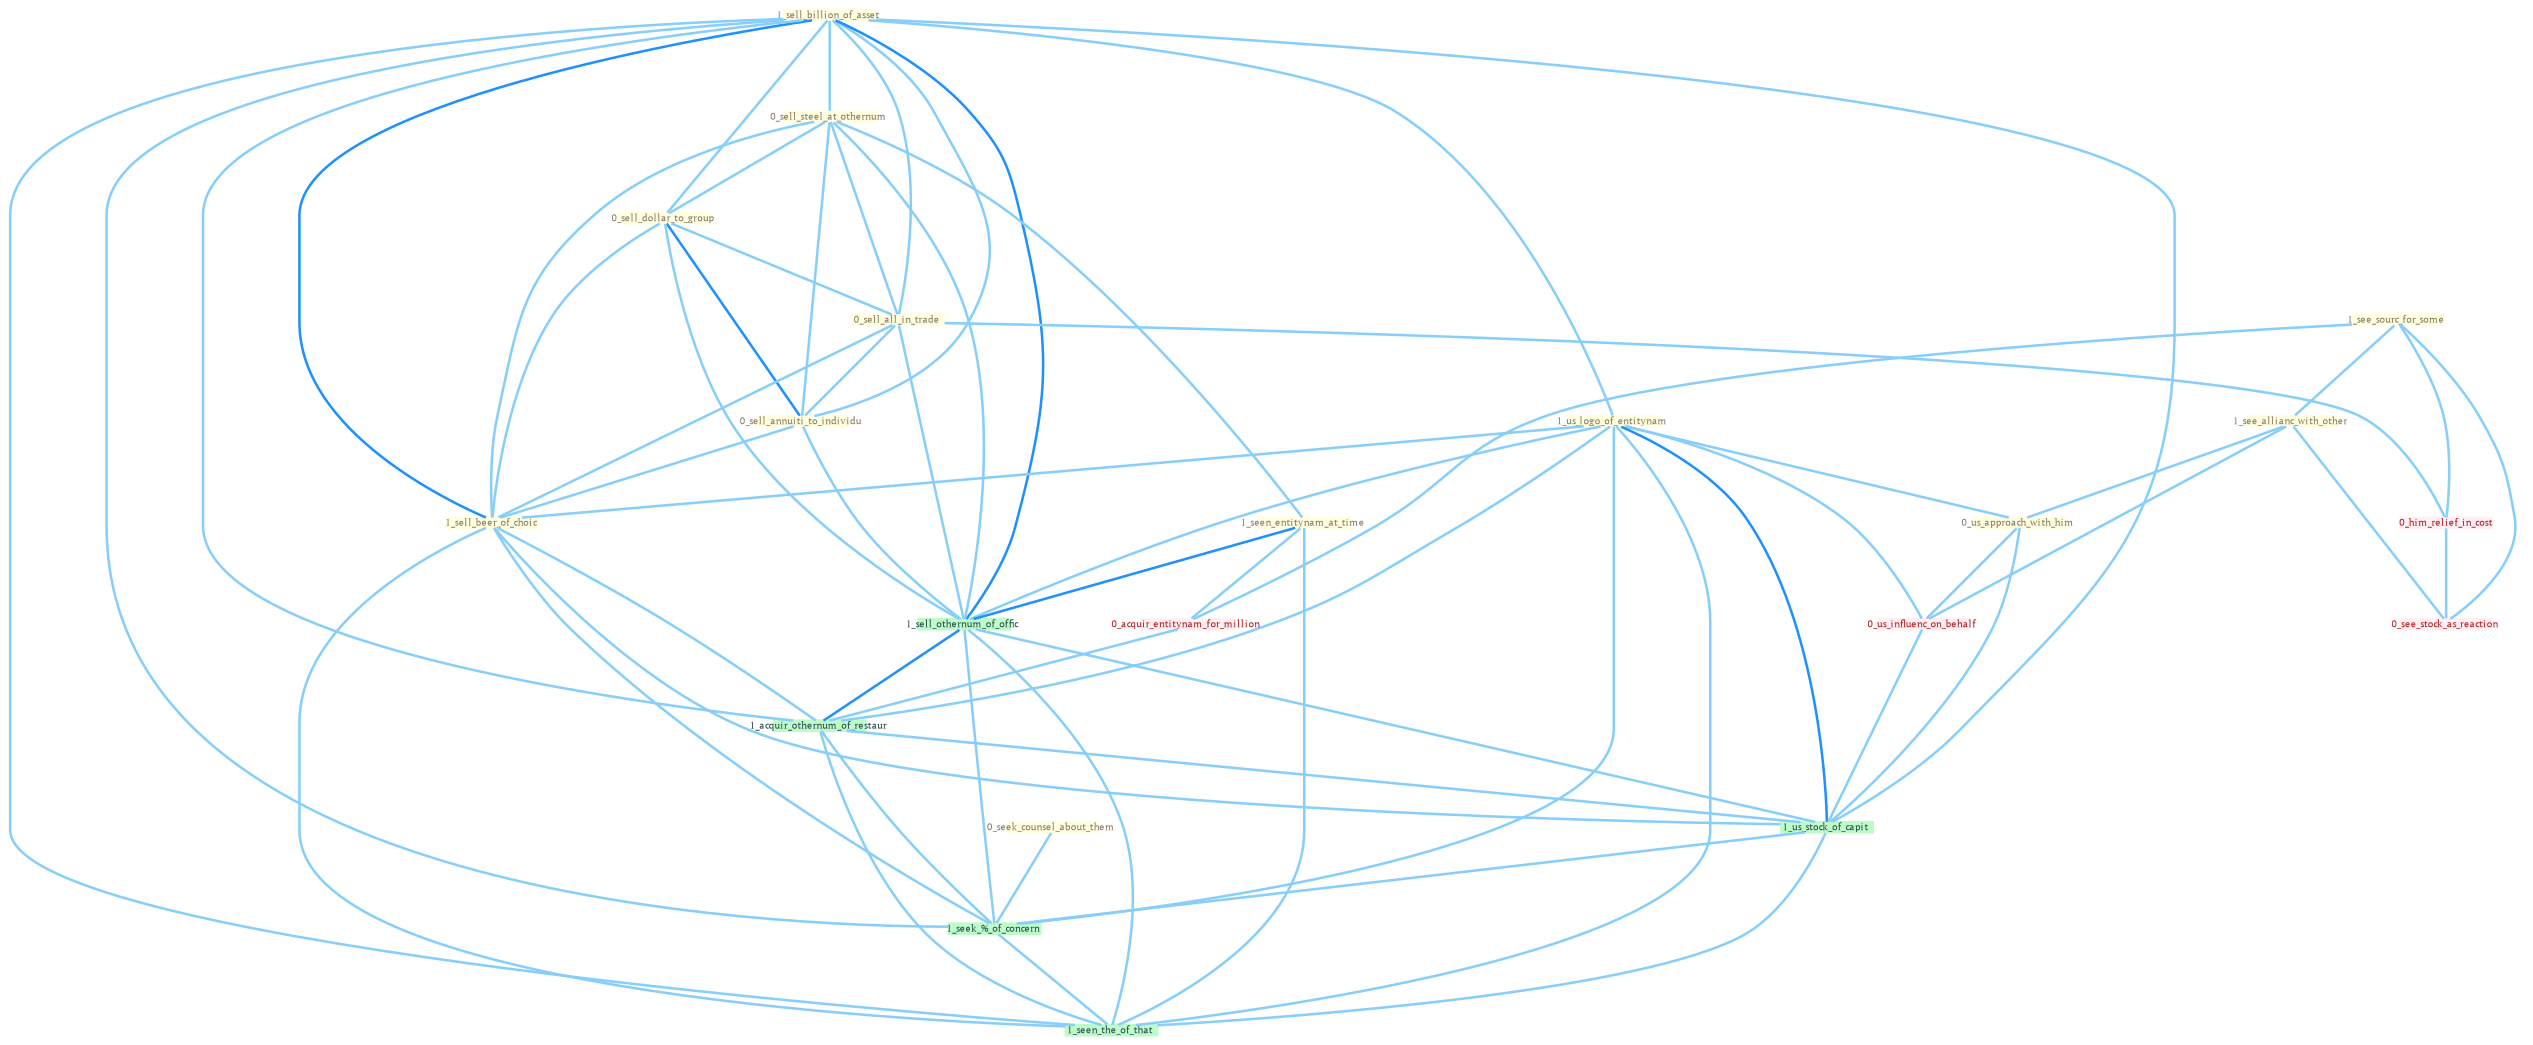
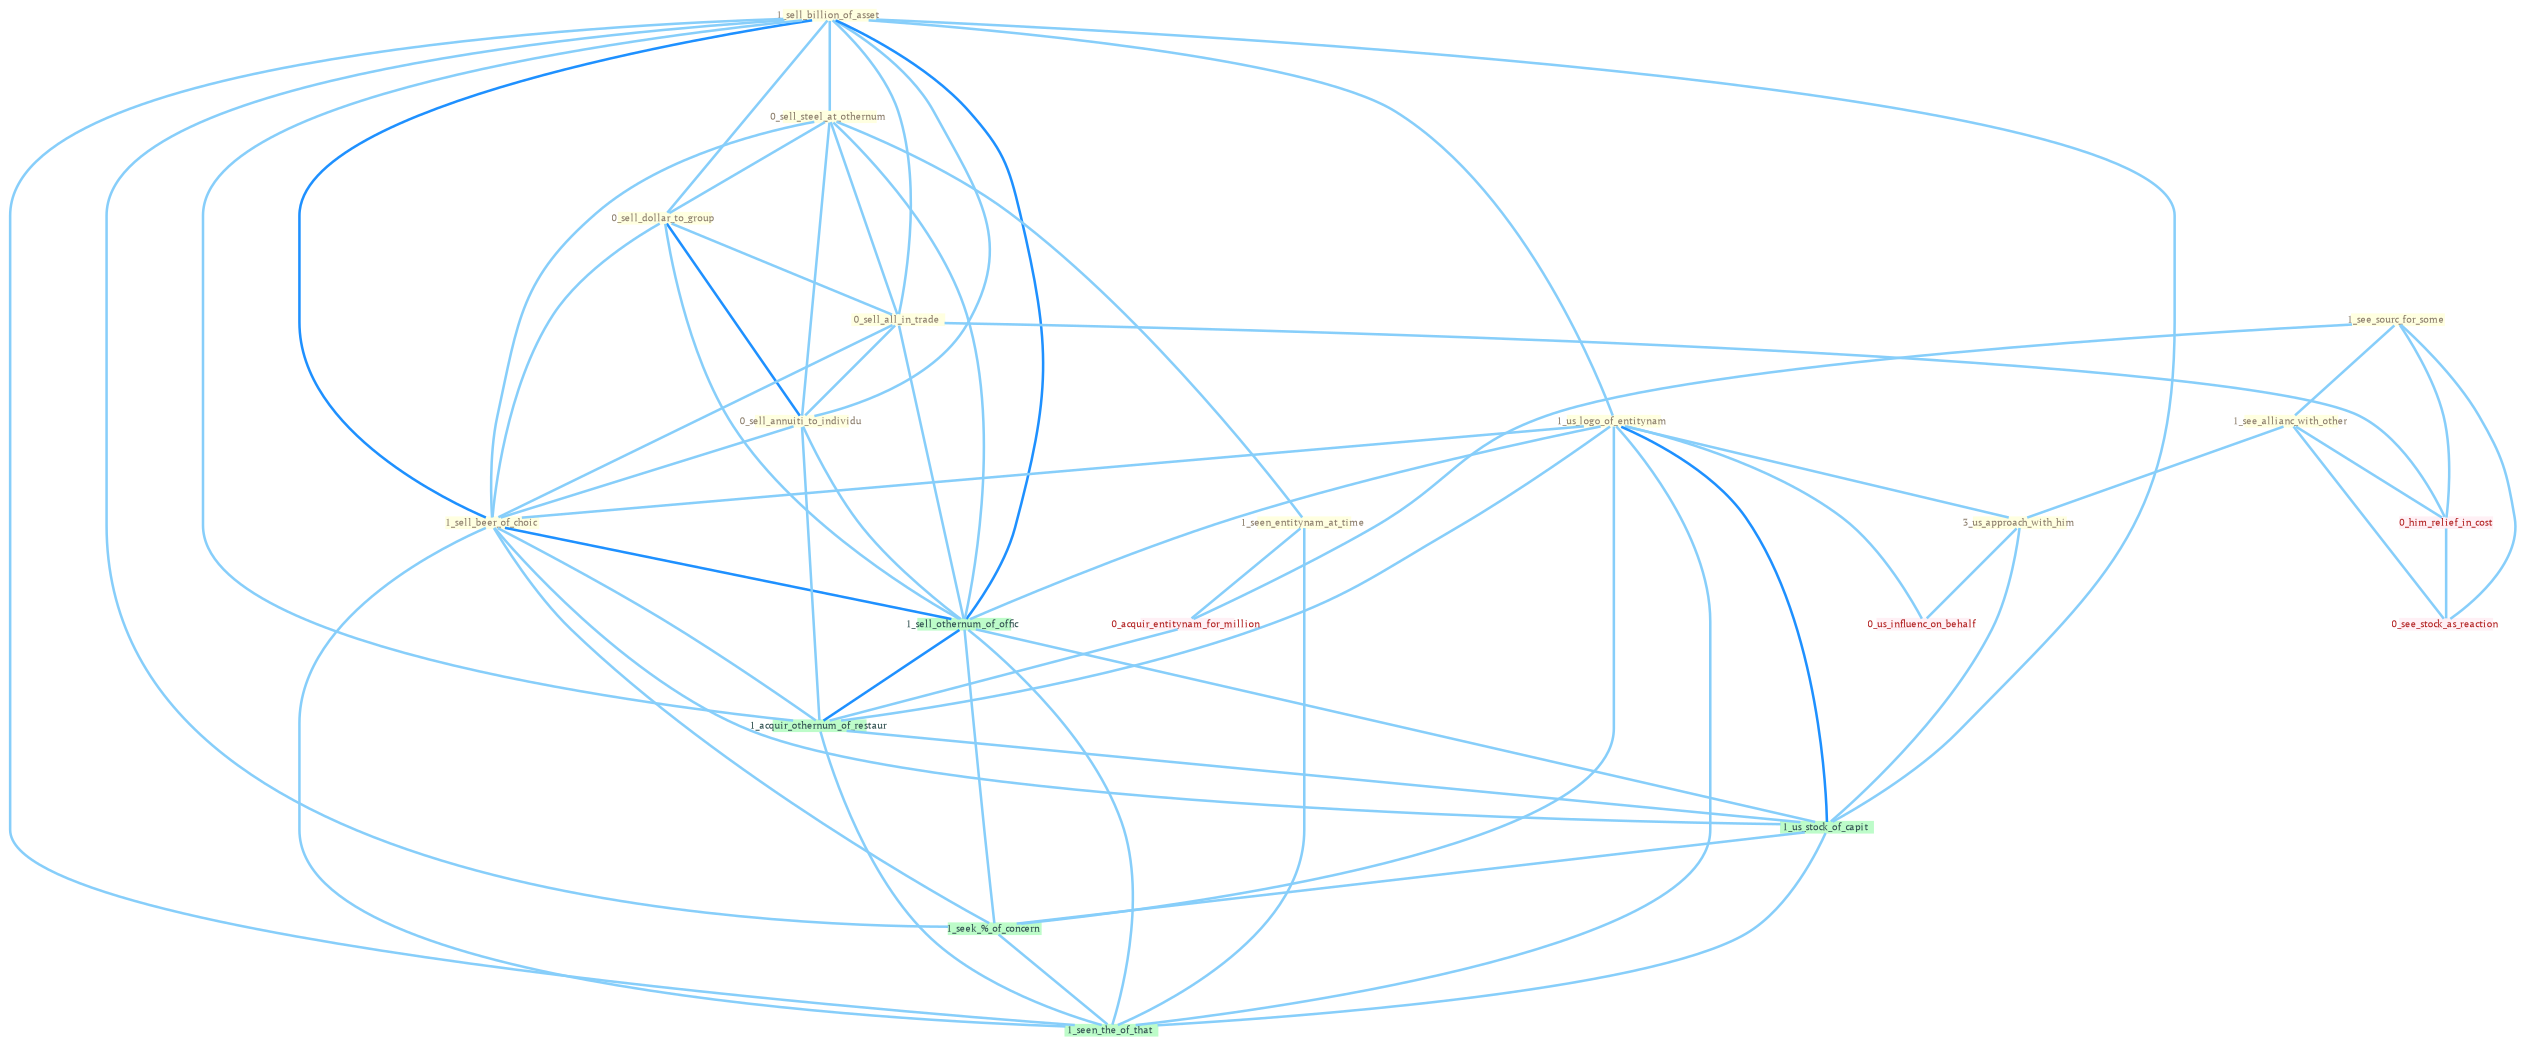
(2020, 523) -> (2020, 523)
(2108, 523) -> (2369, 472)
(1134, 573) -> (728, 573)
(1875, 726) -> none
(1053, 827) -> none
(901, 832) -> (811, 574)
